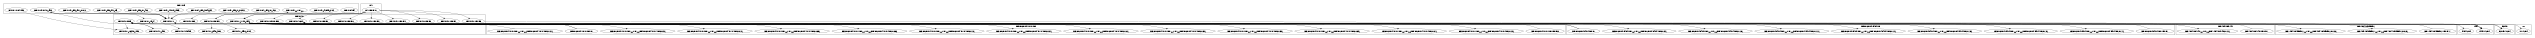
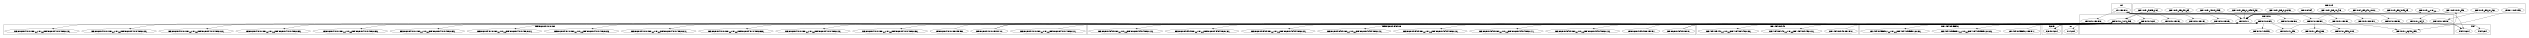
none -> (2245, 10)
(189, 21) -> (2441, 21)
(270, 21) -> (2093, 21)
(1418, 24) -> (2390, 14)
(581, 31) -> (989, 31)
none -> (1728, 31)
